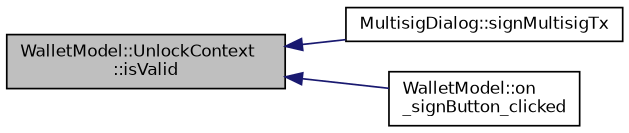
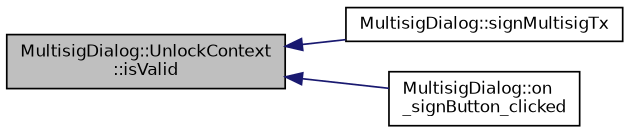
(146, 62) -> (146, 62)
(484, 99) -> (484, 99)
